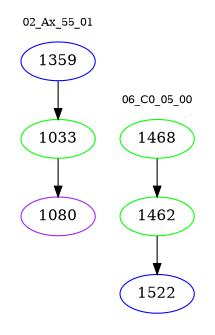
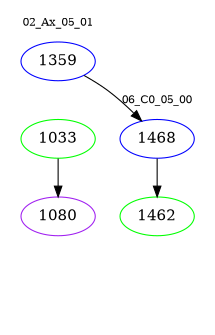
(58, 23) -> (58, 23)
(58, 95) -> (119, 99)
(157, 139) -> (157, 139)
(157, 294) -> none
